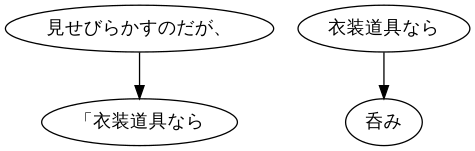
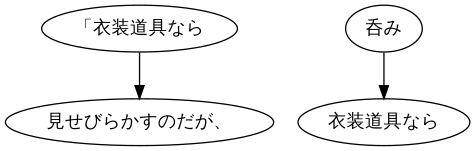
(140, 69) -> (140, 69)
(384, 69) -> (384, 69)
